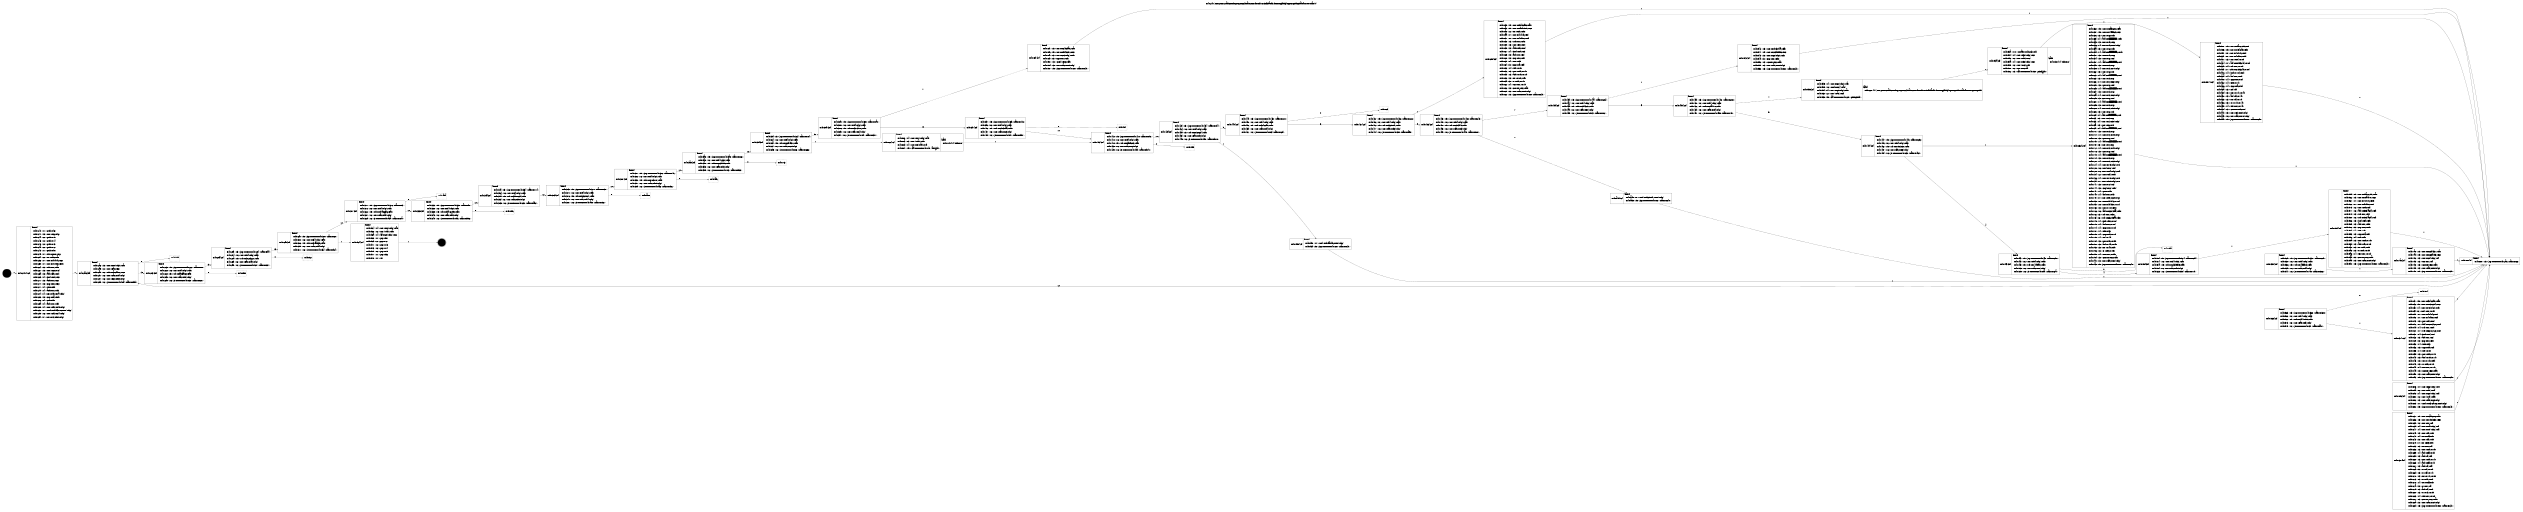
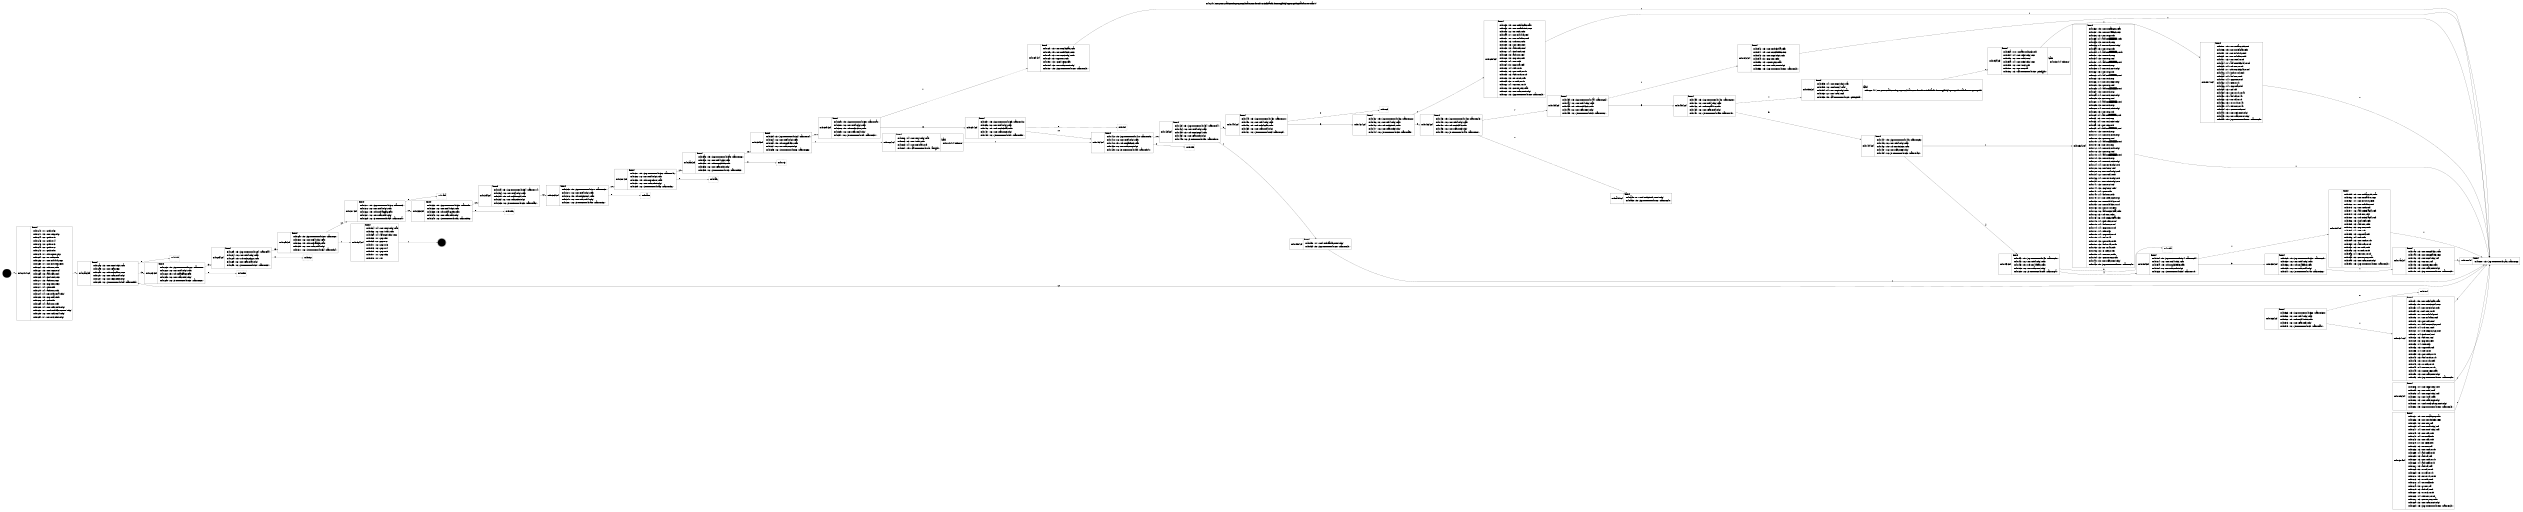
(815, 134) -> (815, 134)
none -> (2231, 264)
(2067, 278) -> none
